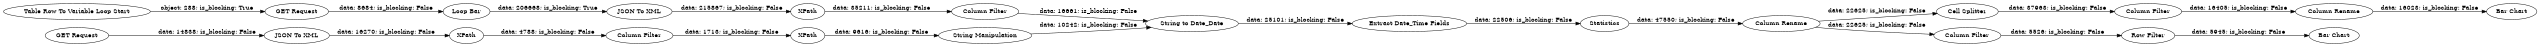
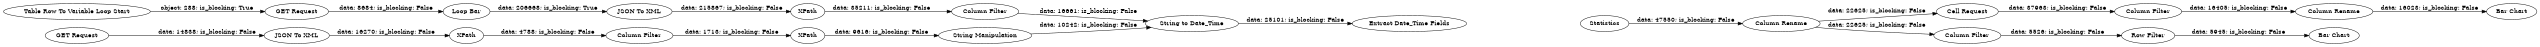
(1967, 12) -> (1967, 12)
(1192, 24) -> (1192, 24)
(1521, 24) -> none
